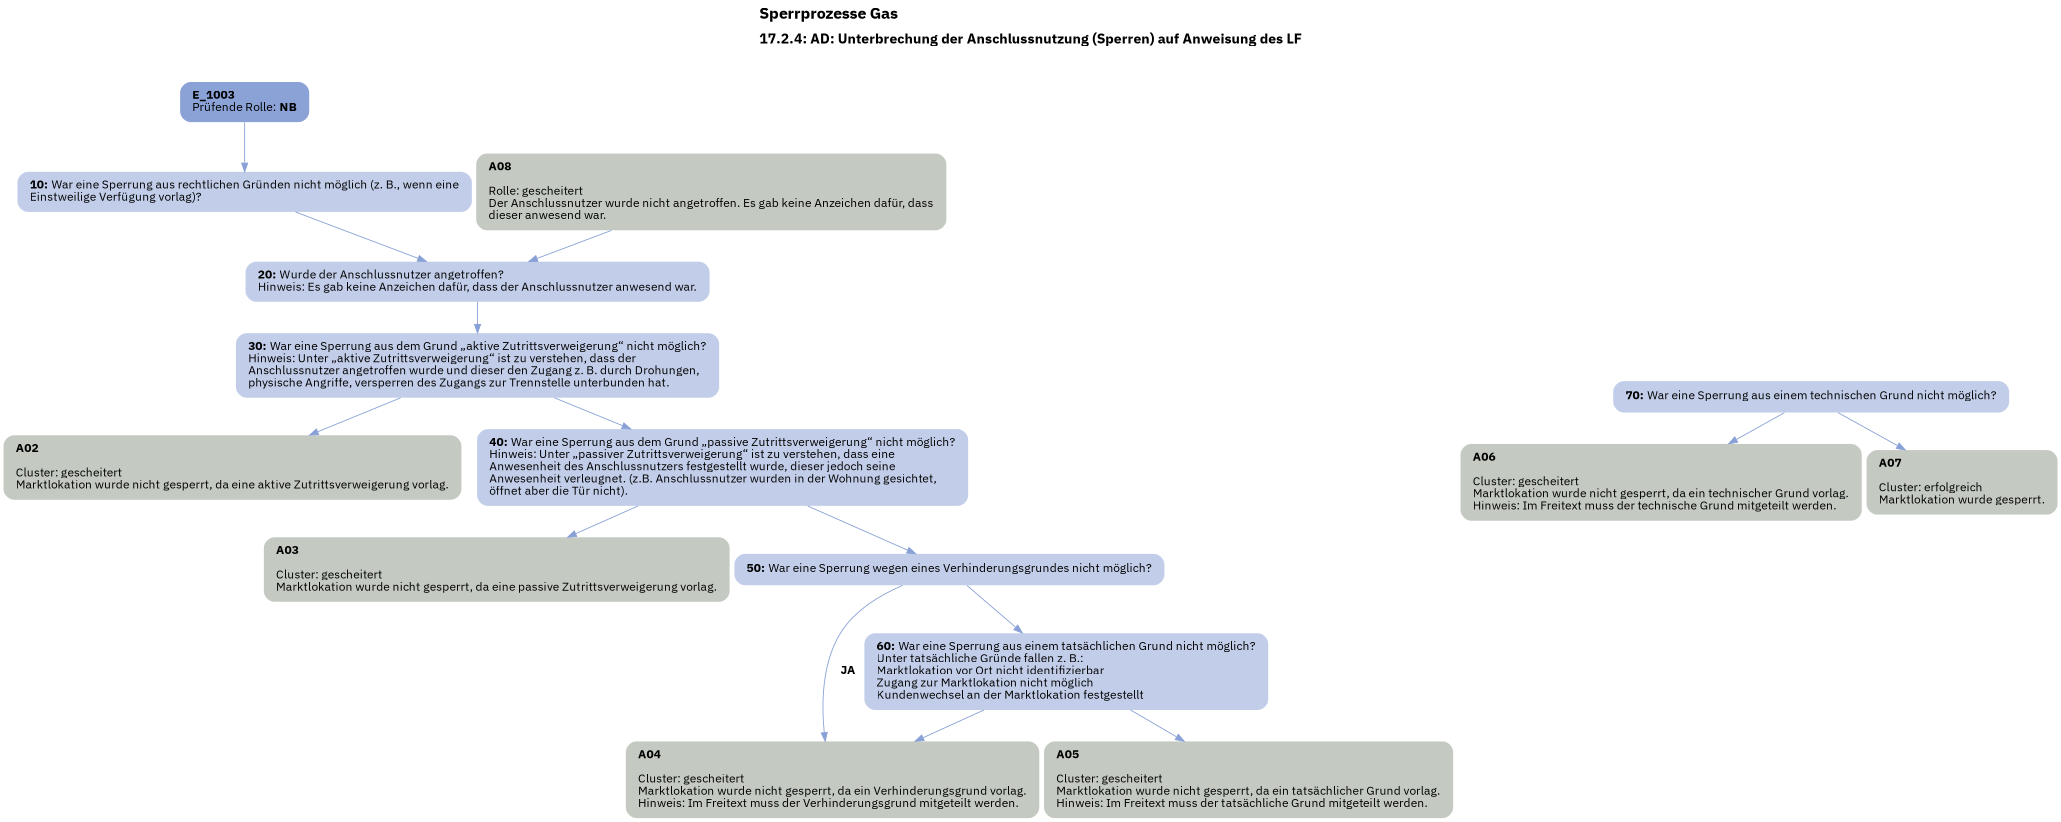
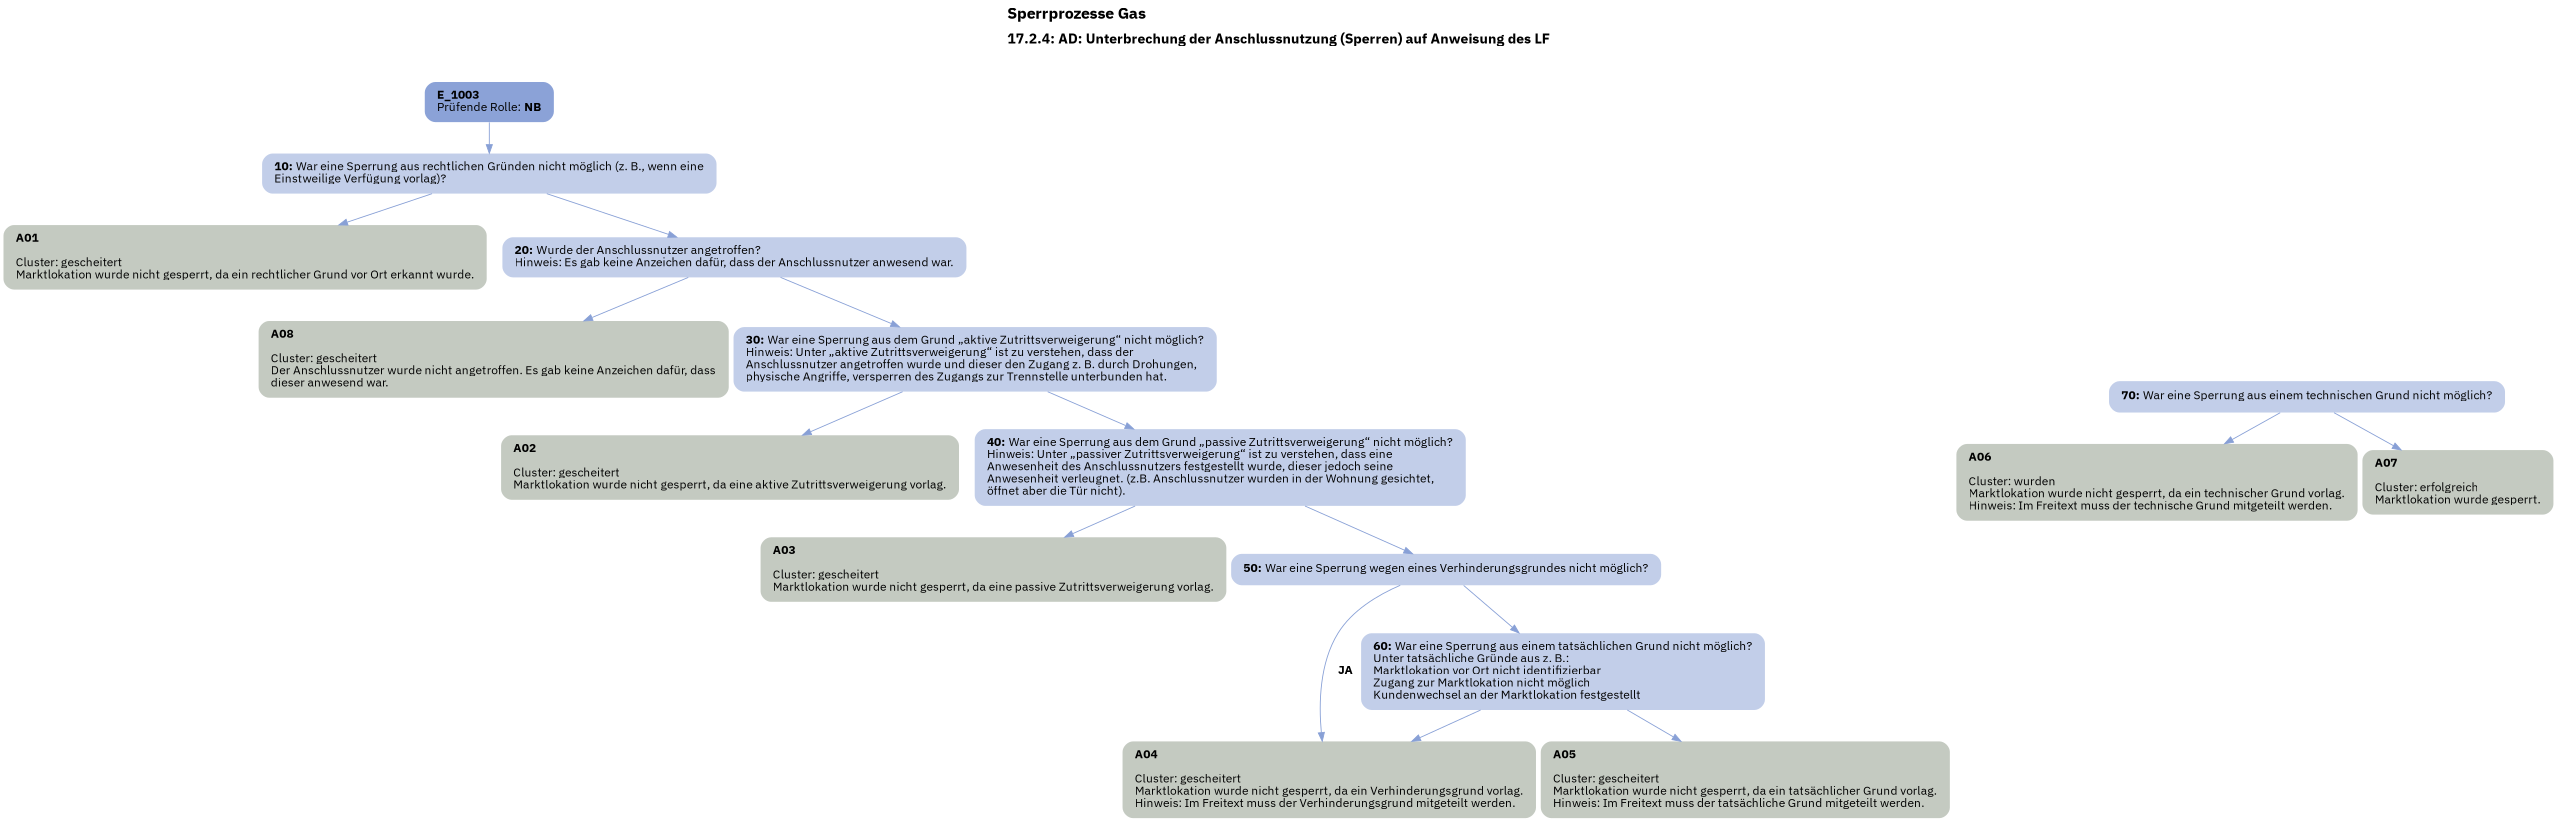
(536, 191) -> (324, 358)
(574, 244) -> (640, 297)
none -> (245, 257)
(1526, 481) -> (2012, 481)
(980, 659) -> (1471, 659)
